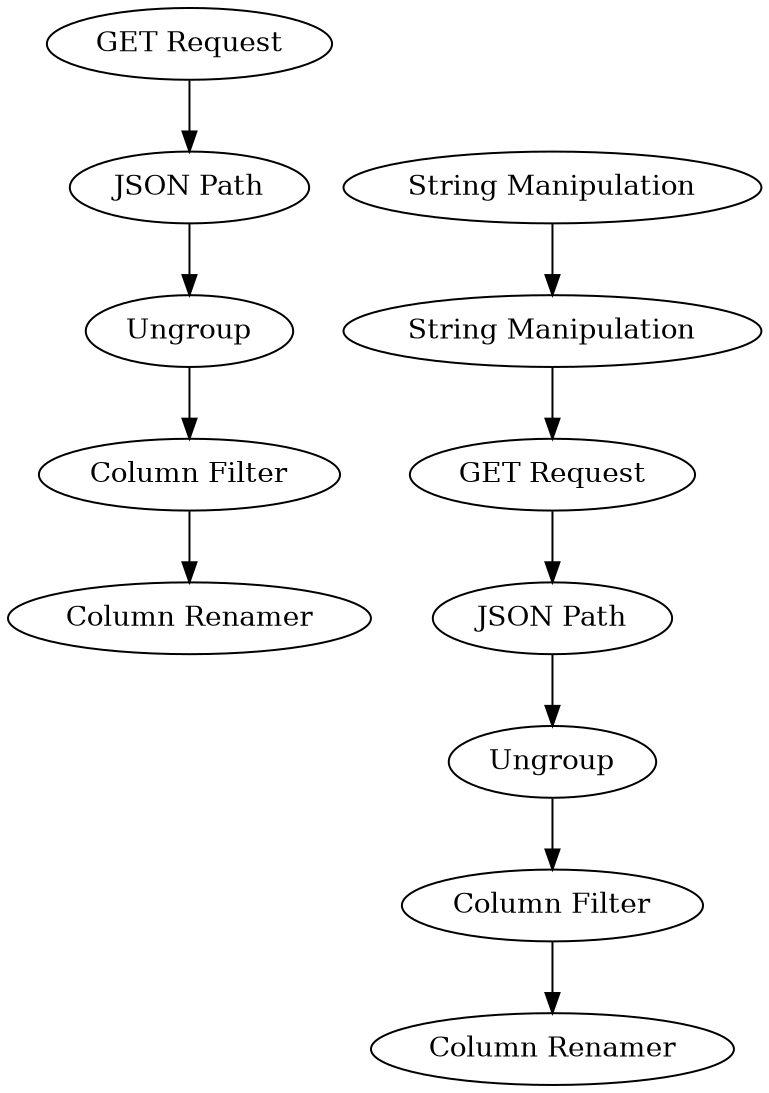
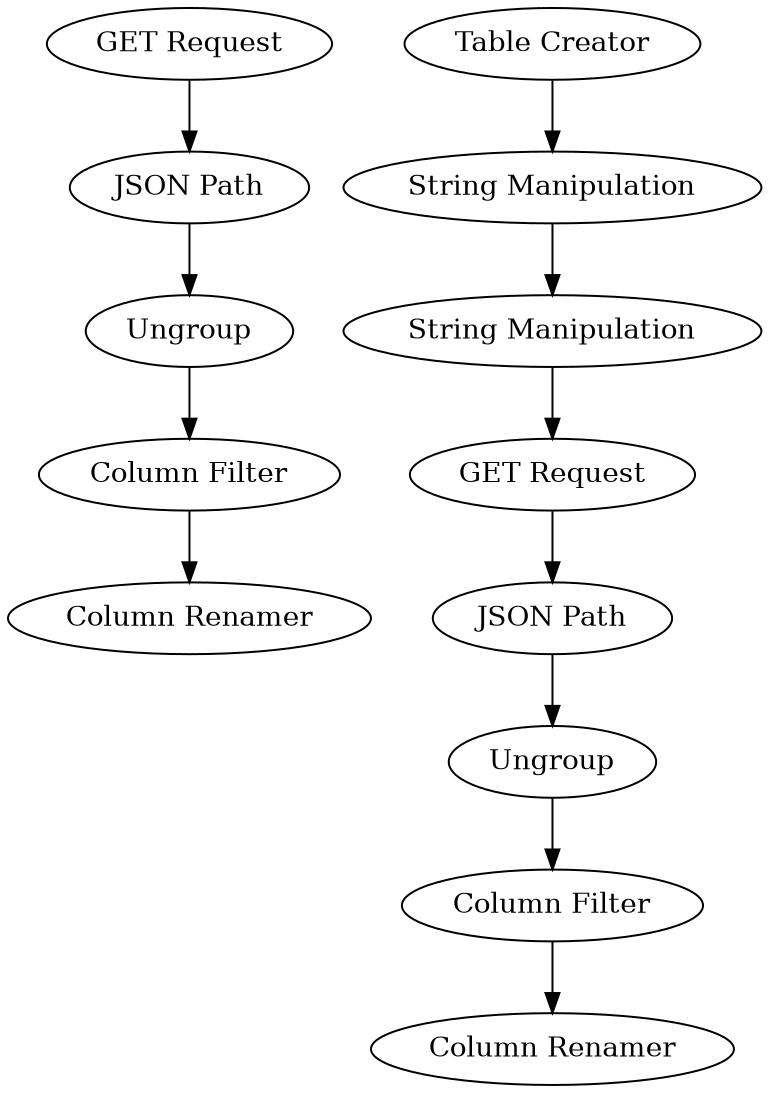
none -> (552, 44)
